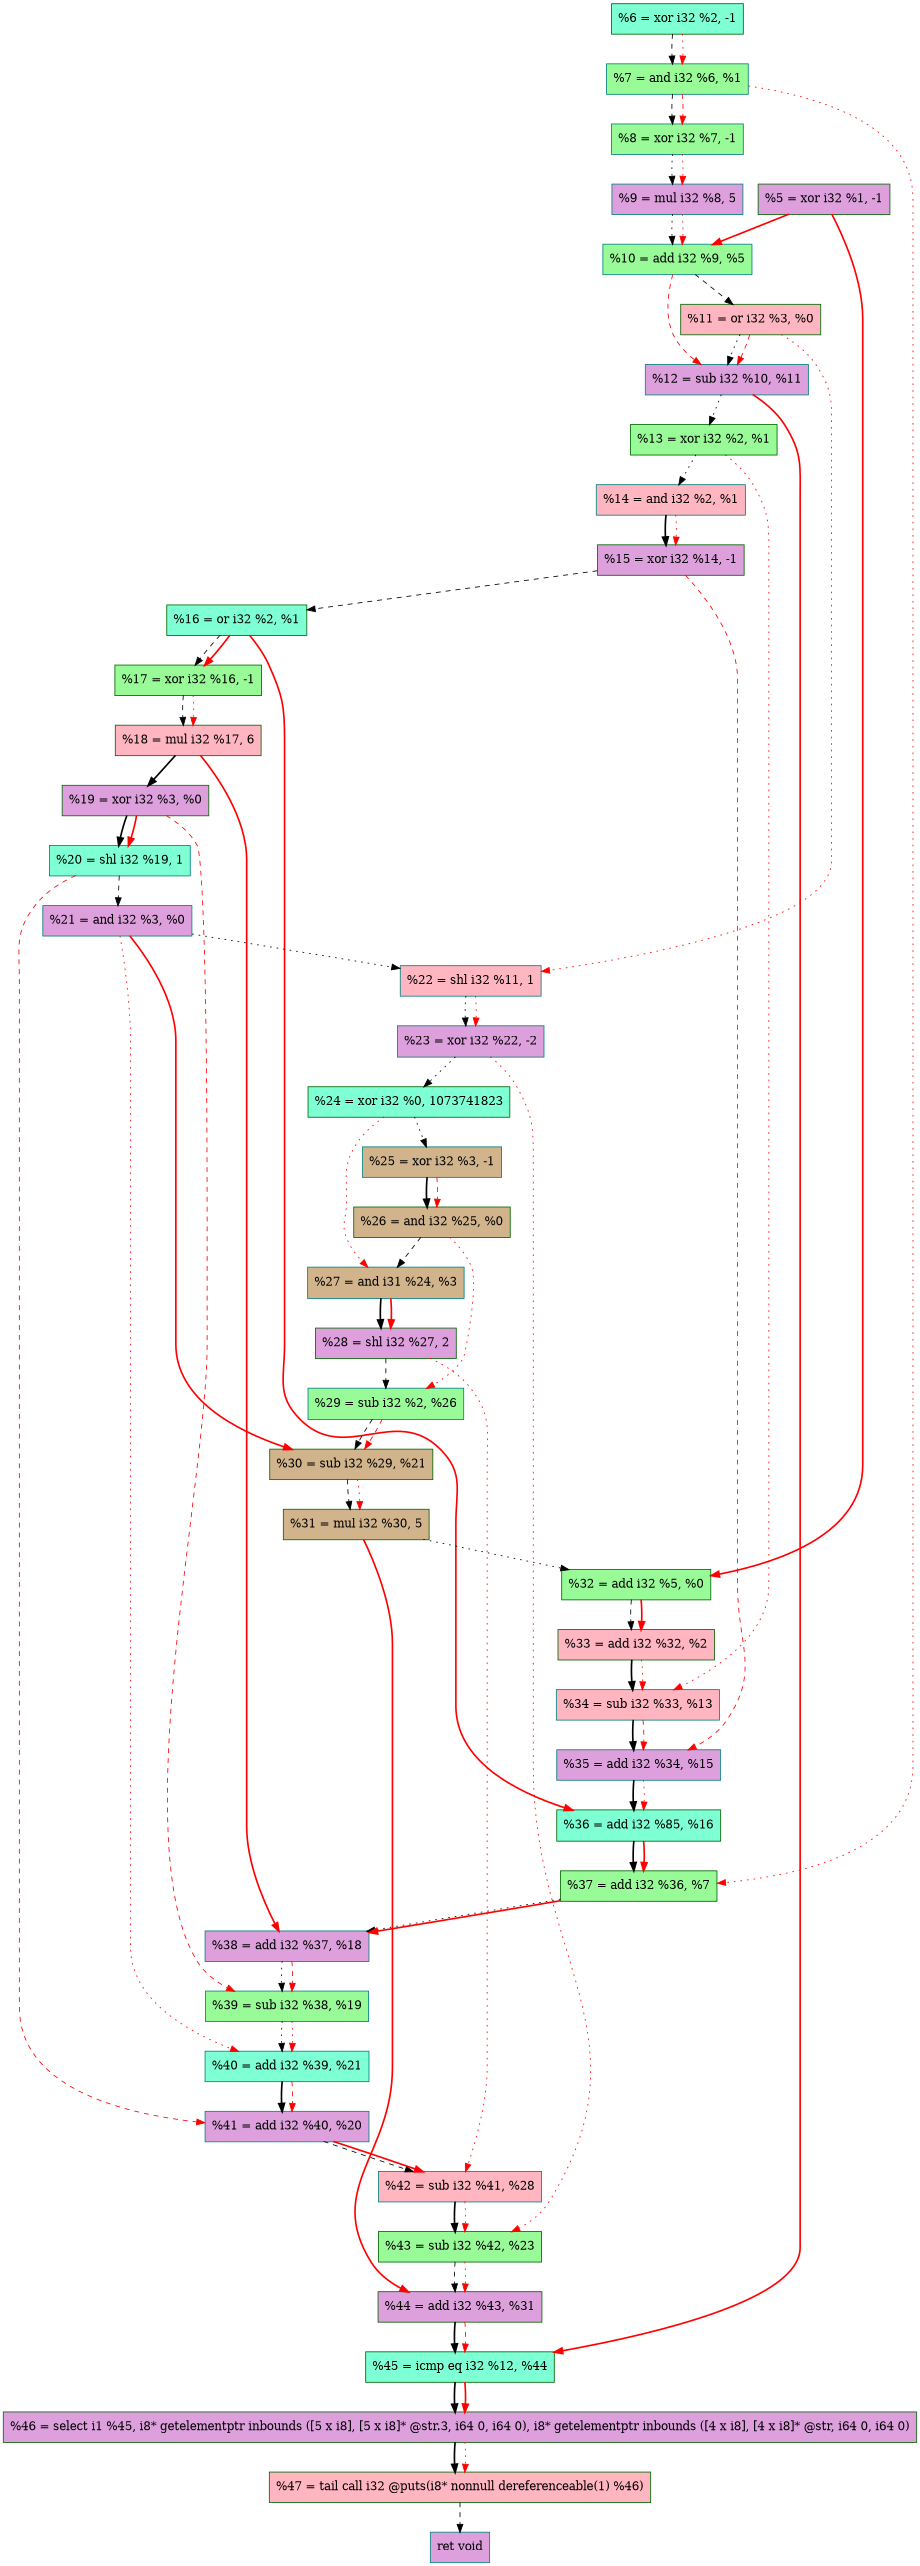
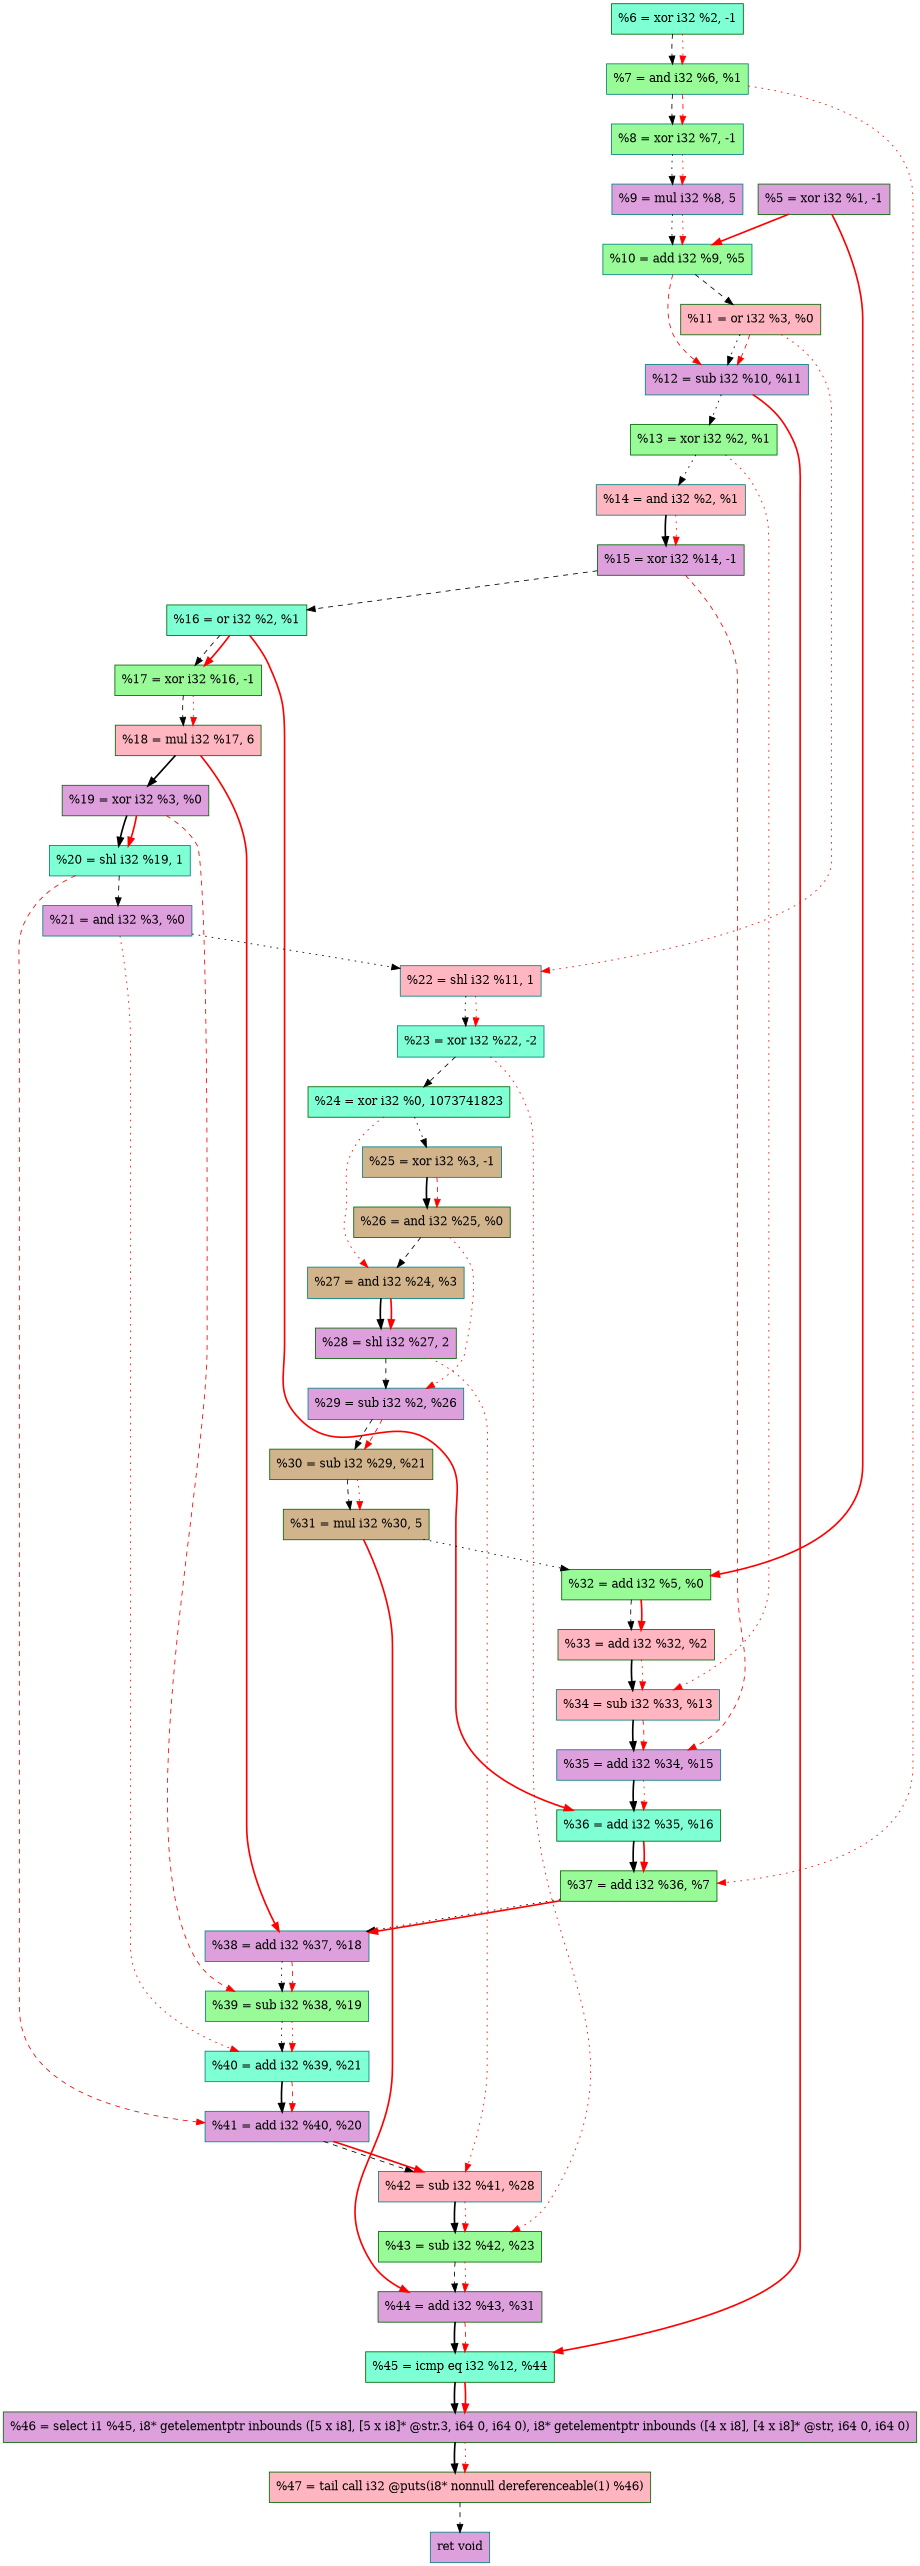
(471, 1041) -> (471, 1041)
(443, 1069) -> (443, 1069)
(176, 1214) -> none
(386, 1283) -> (386, 1283)
(386, 1404) -> (386, 1404)
(639, 1826) -> (639, 1826)
